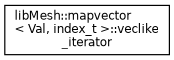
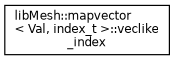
(87, 30) -> (87, 30)
